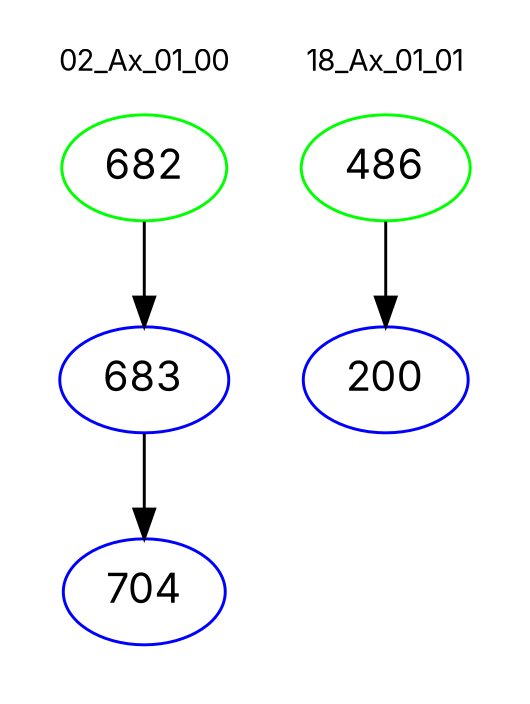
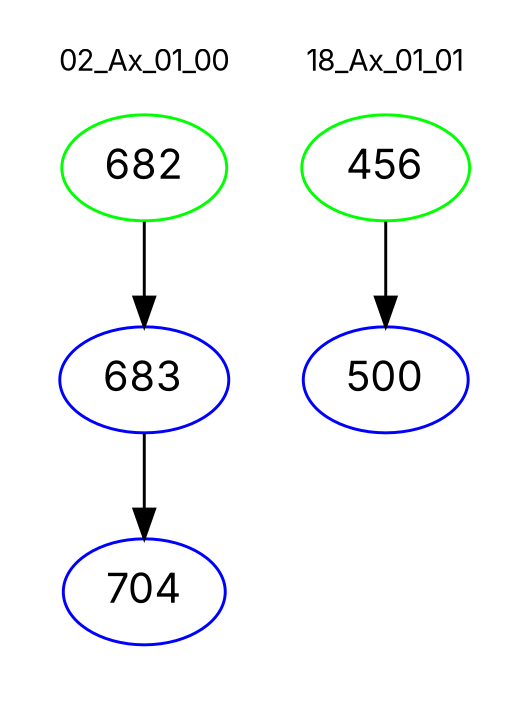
(386, 168) -> (386, 168)
(386, 380) -> (386, 380)
